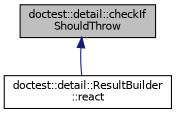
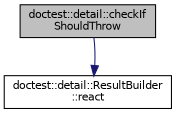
(81, 62) -> (95, 51)
